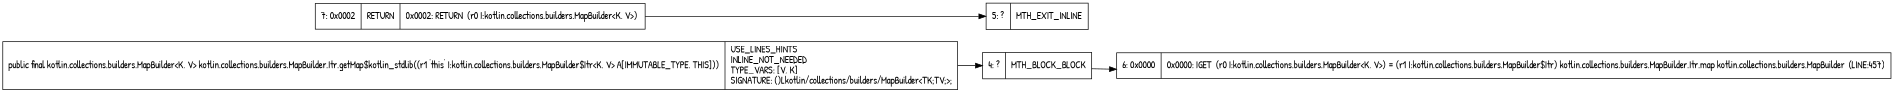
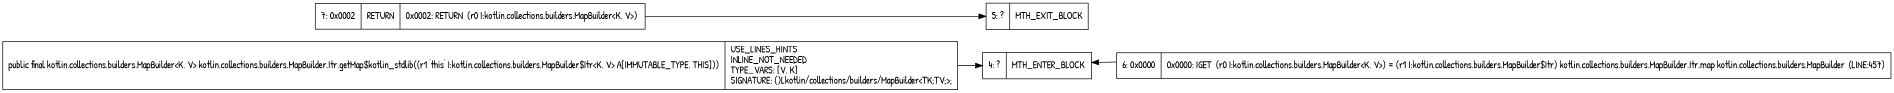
(1049, 16) -> (1049, 16)
(1049, 65) -> (1049, 65)
(1101, 69) -> (1108, 62)
